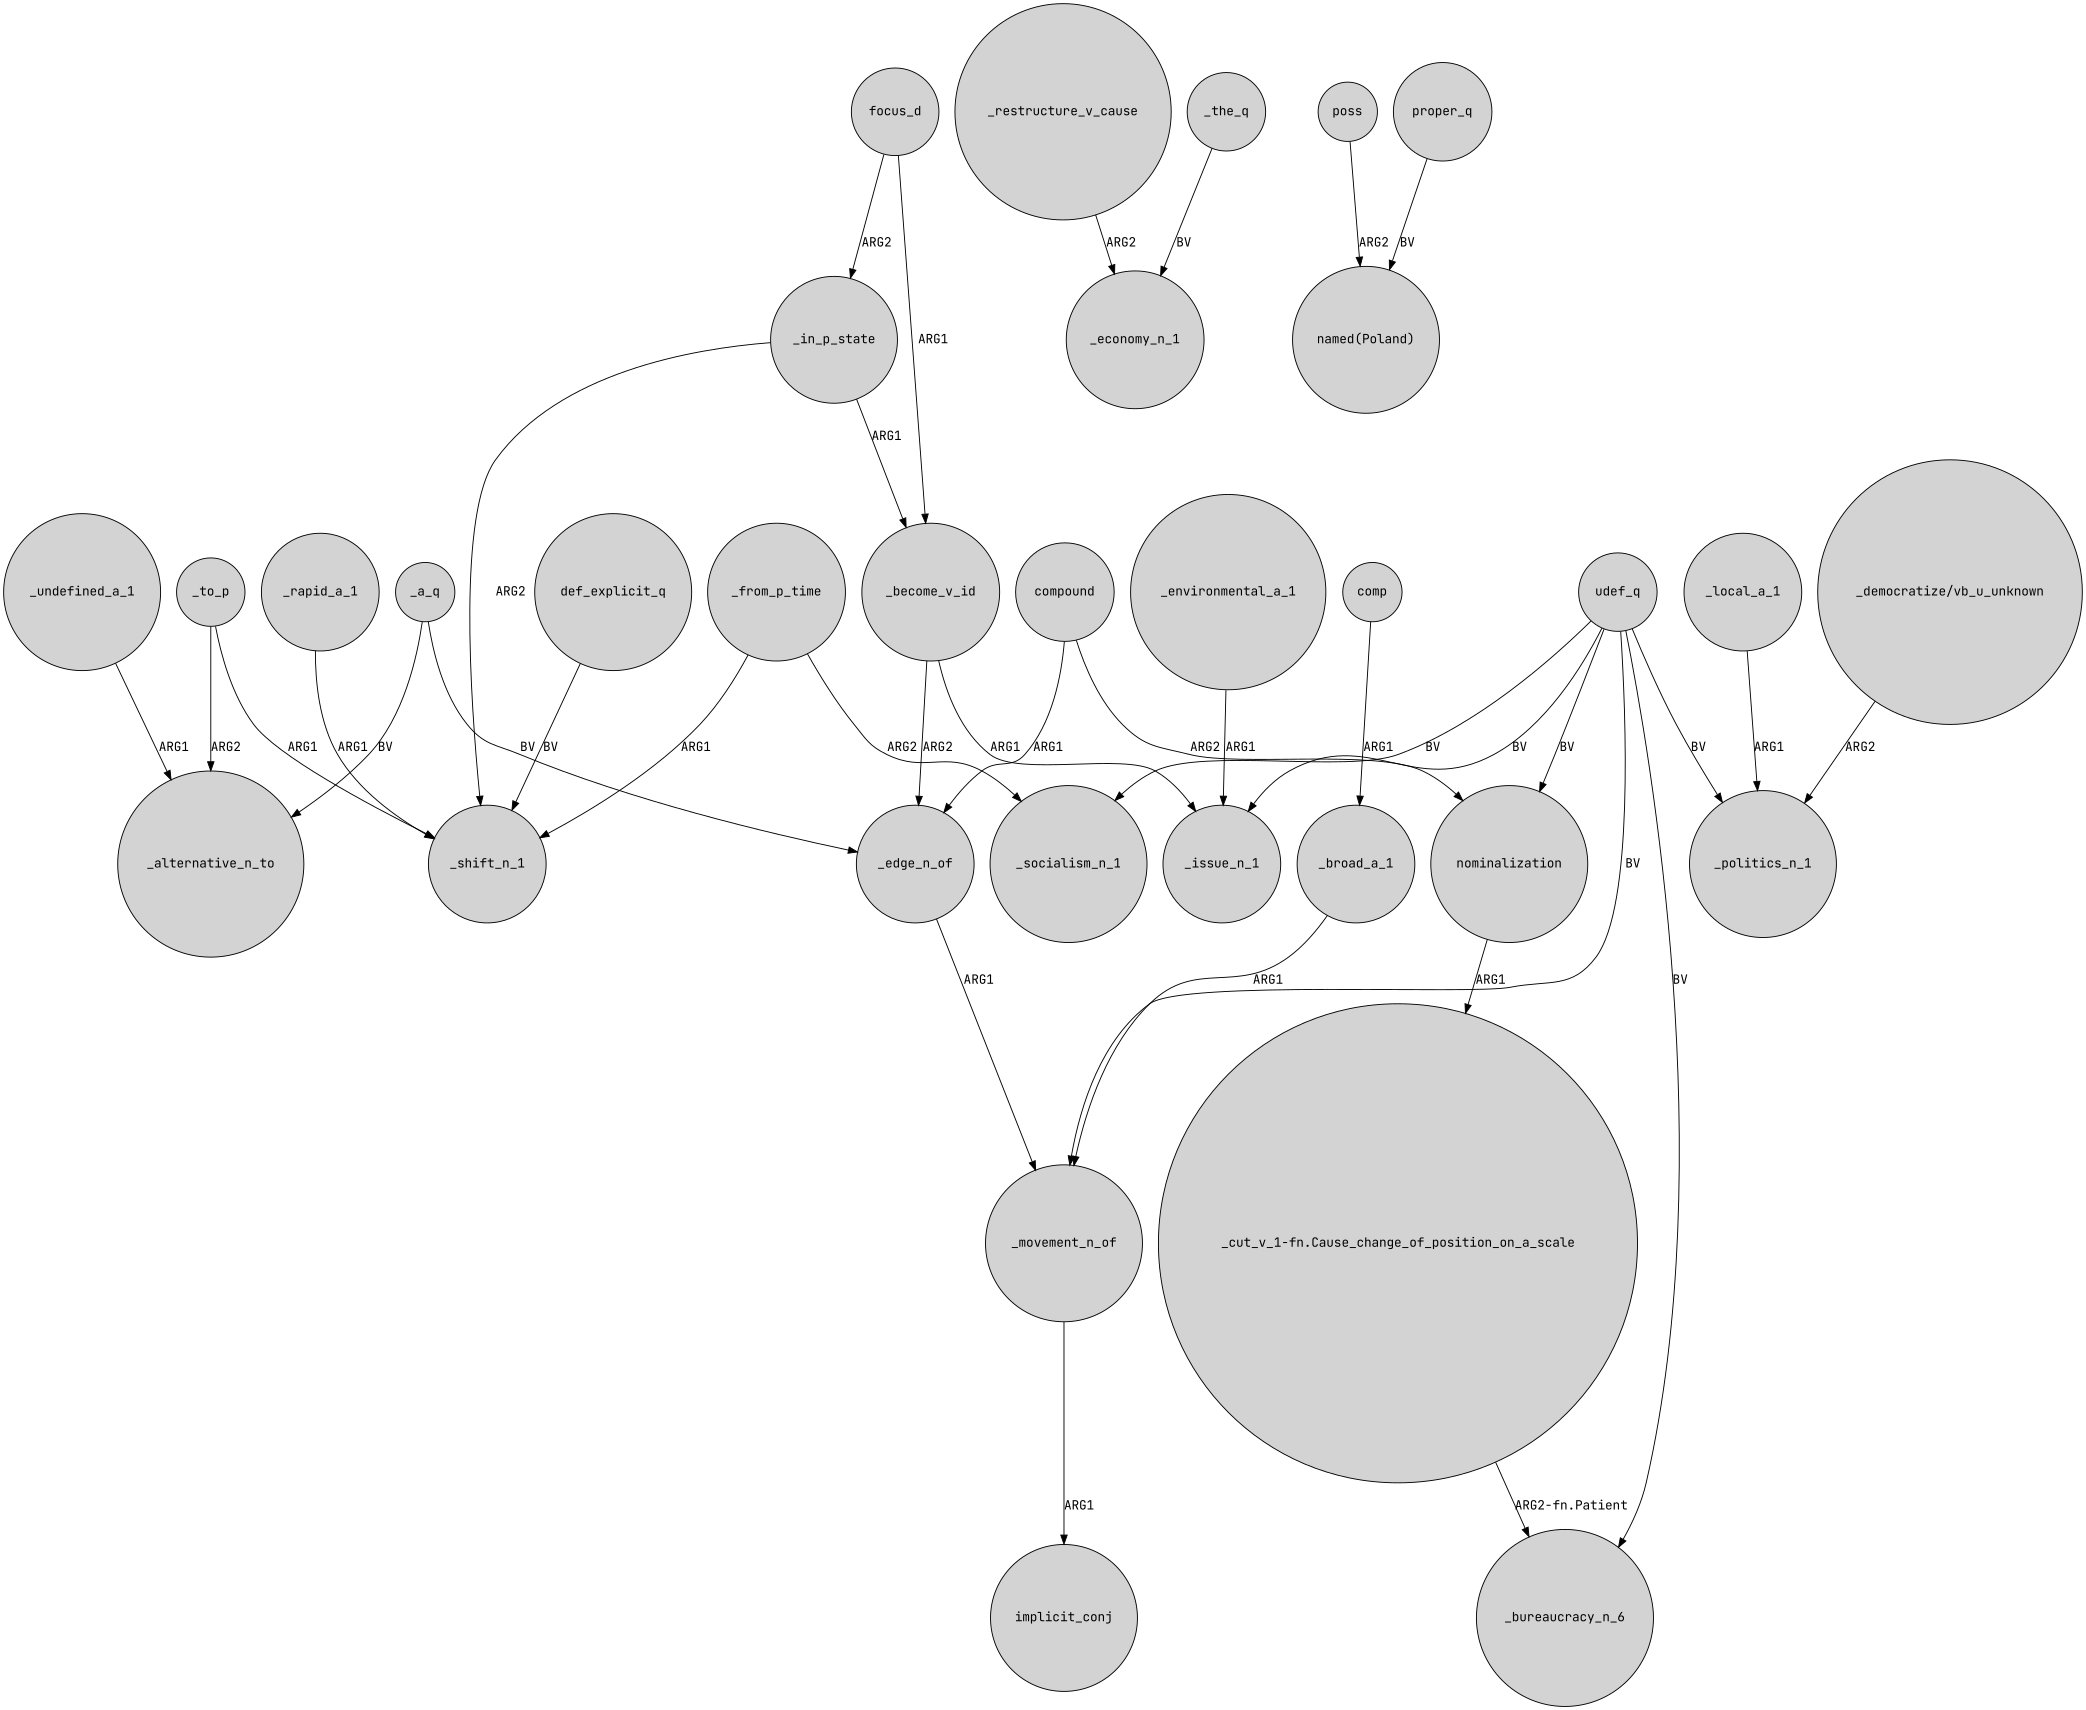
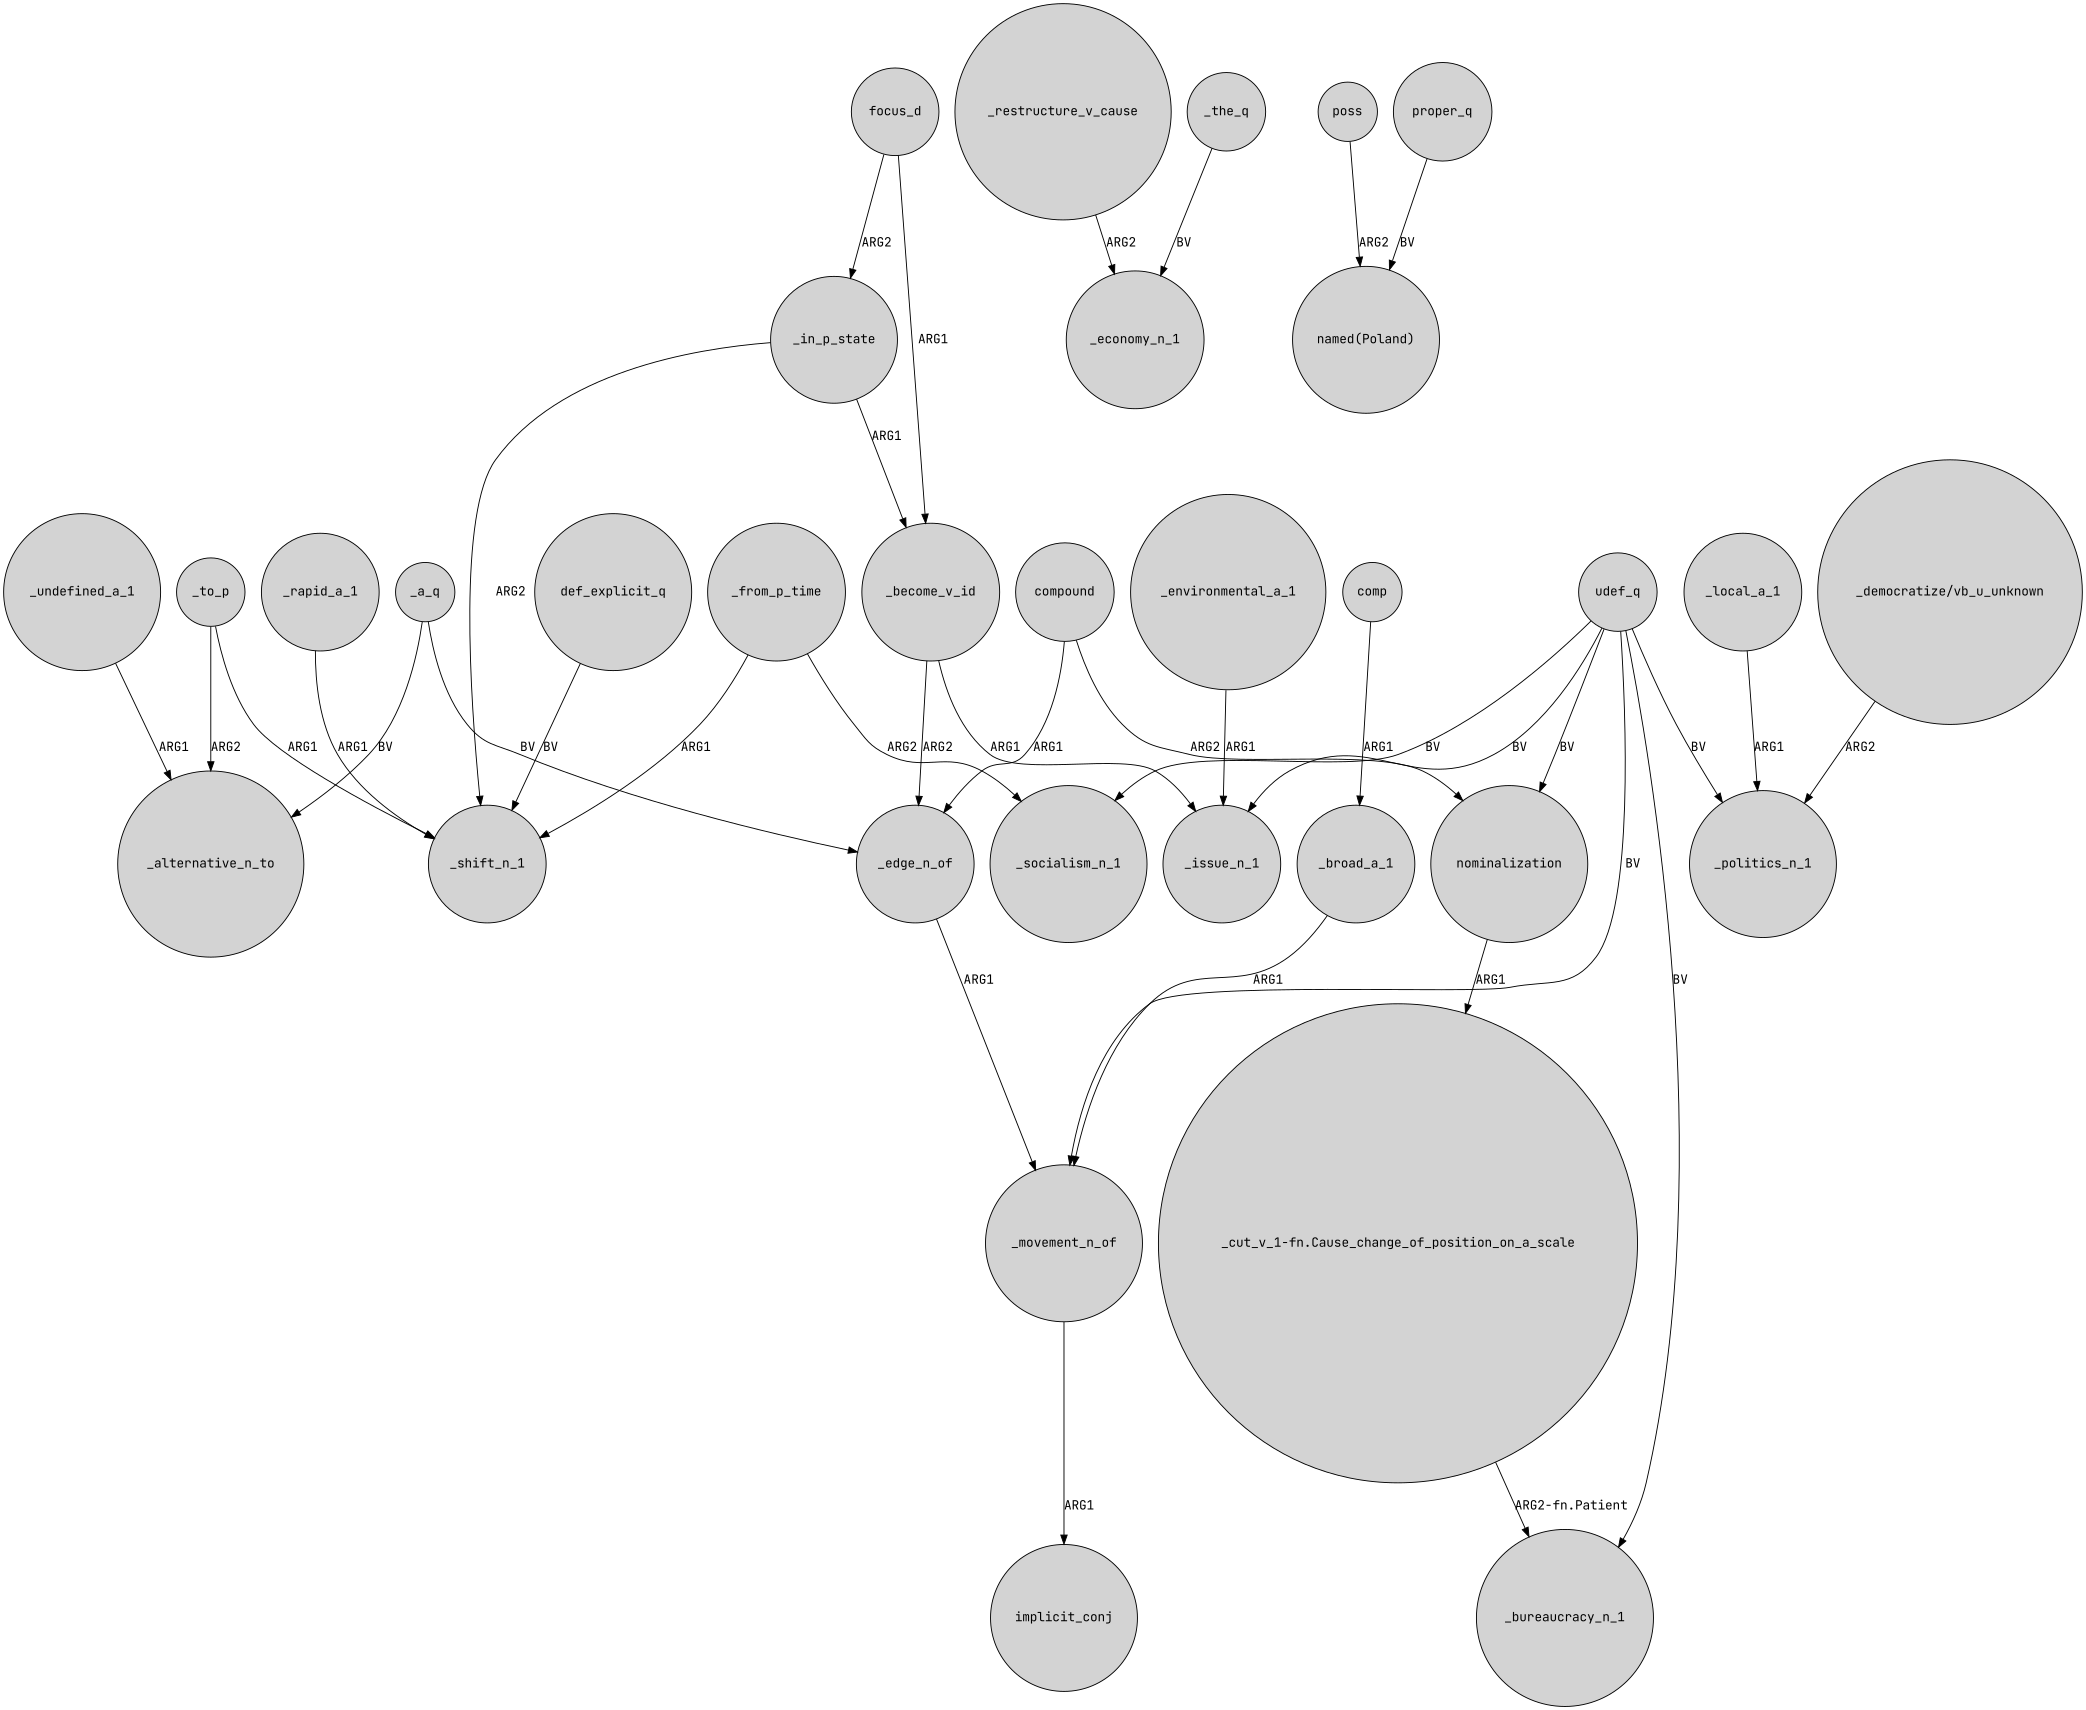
(1565, 1618) -> (1565, 1618)
